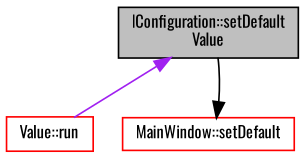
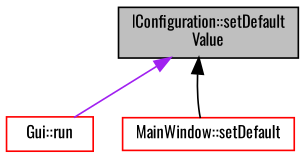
(219, 80) -> (198, 96)
(50, 134) -> (50, 134)
